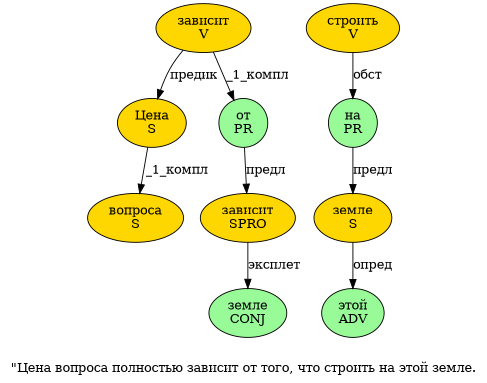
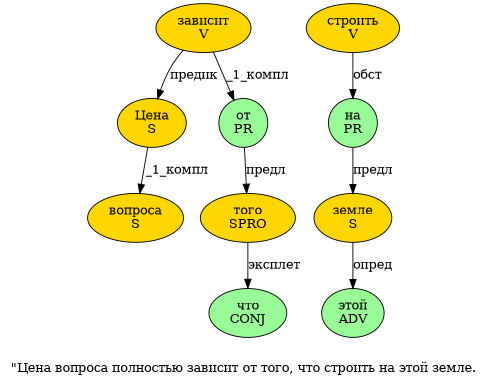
(248, 218) -> (248, 218)
(248, 313) -> (248, 313)
